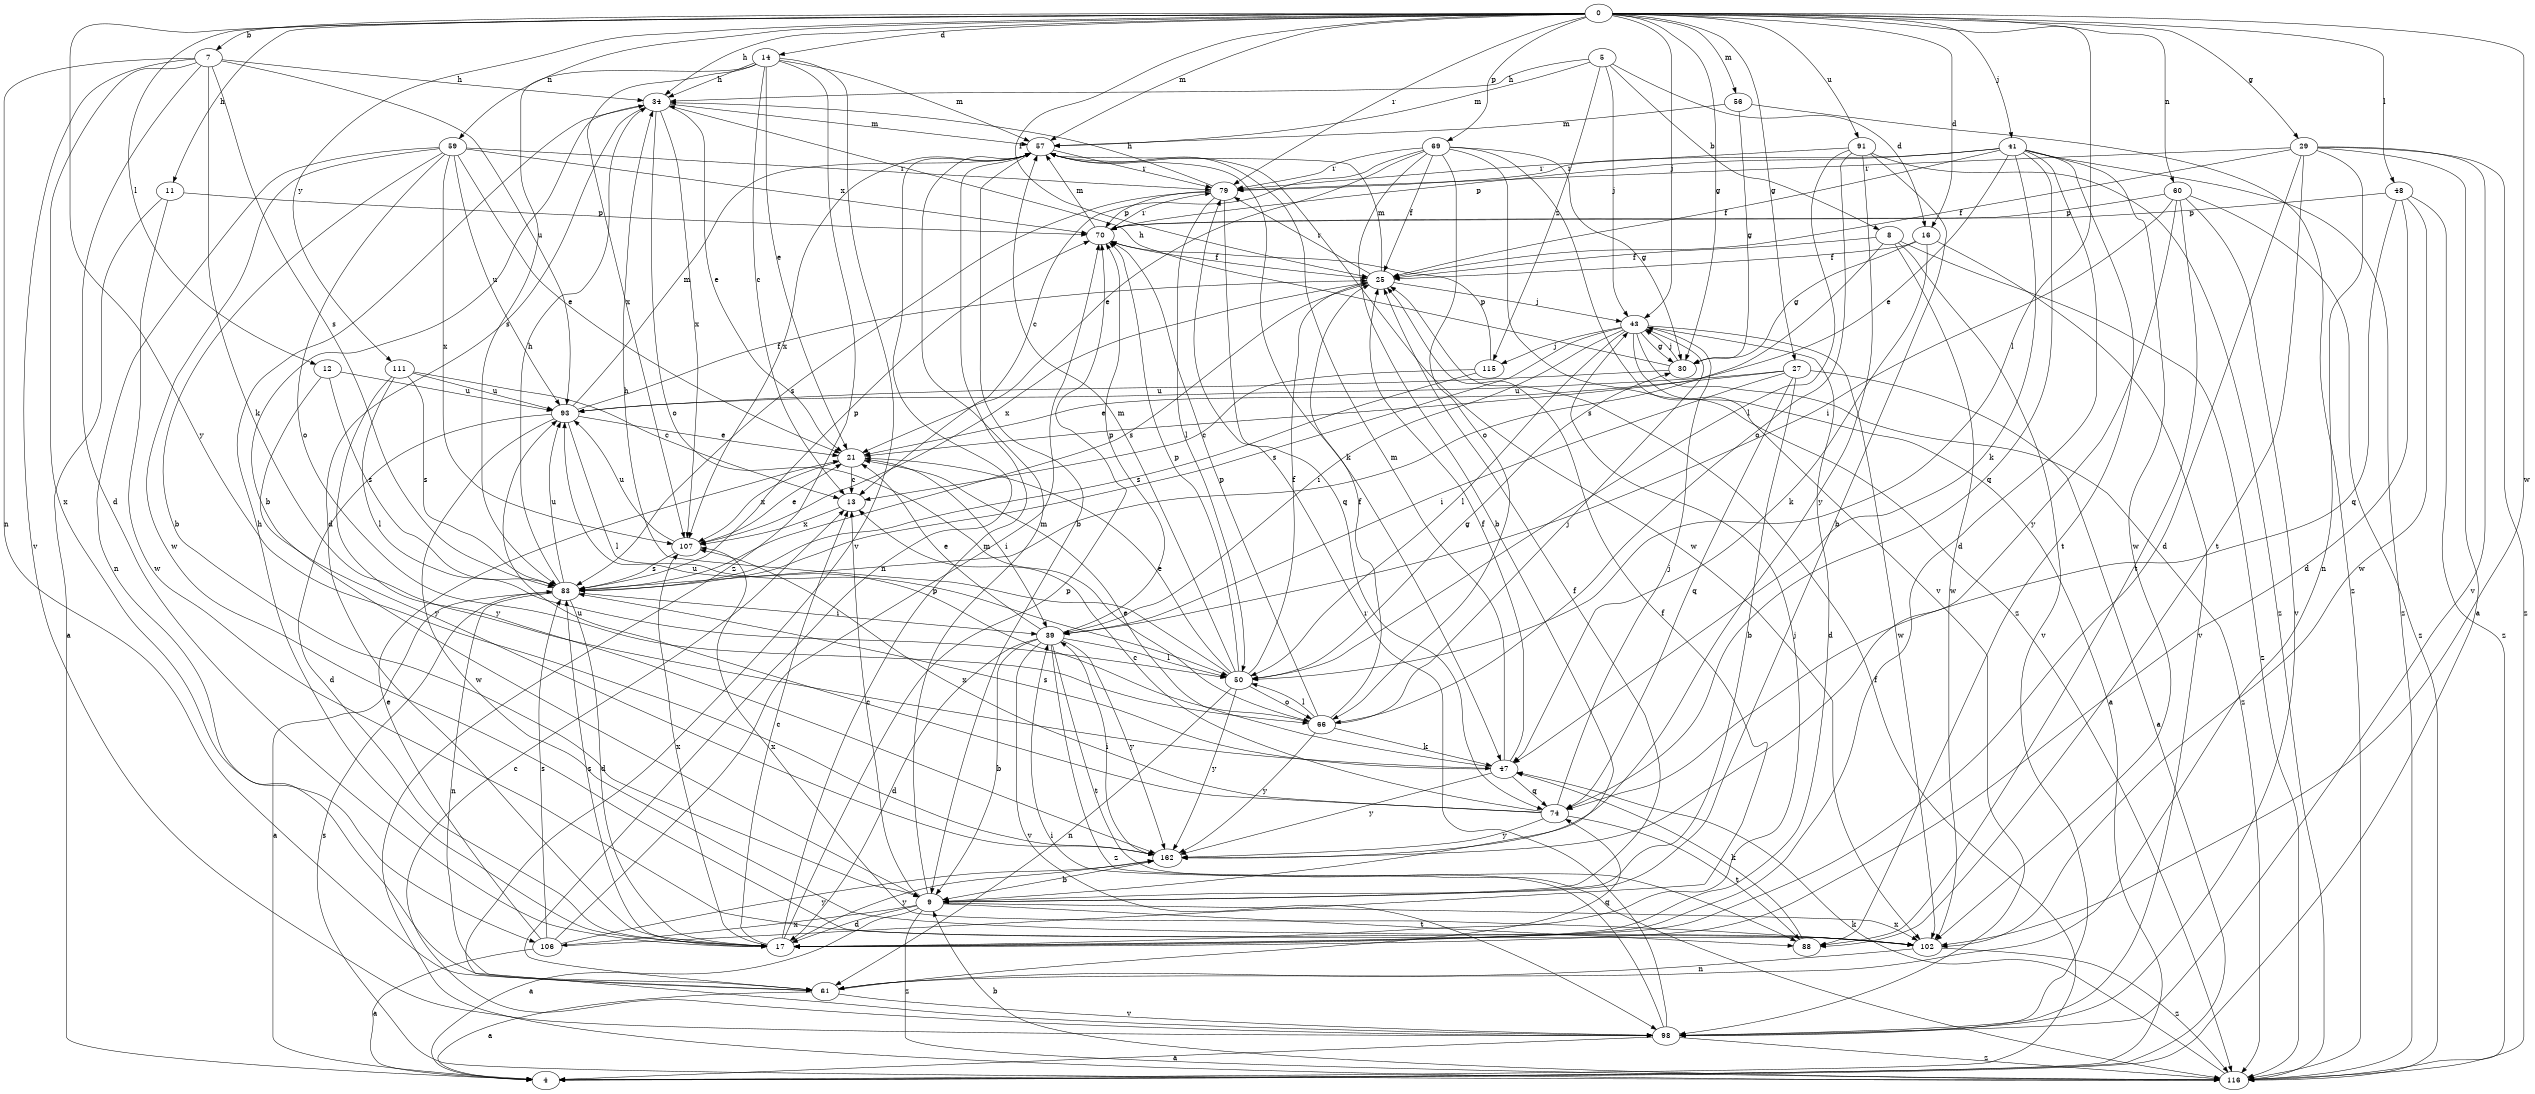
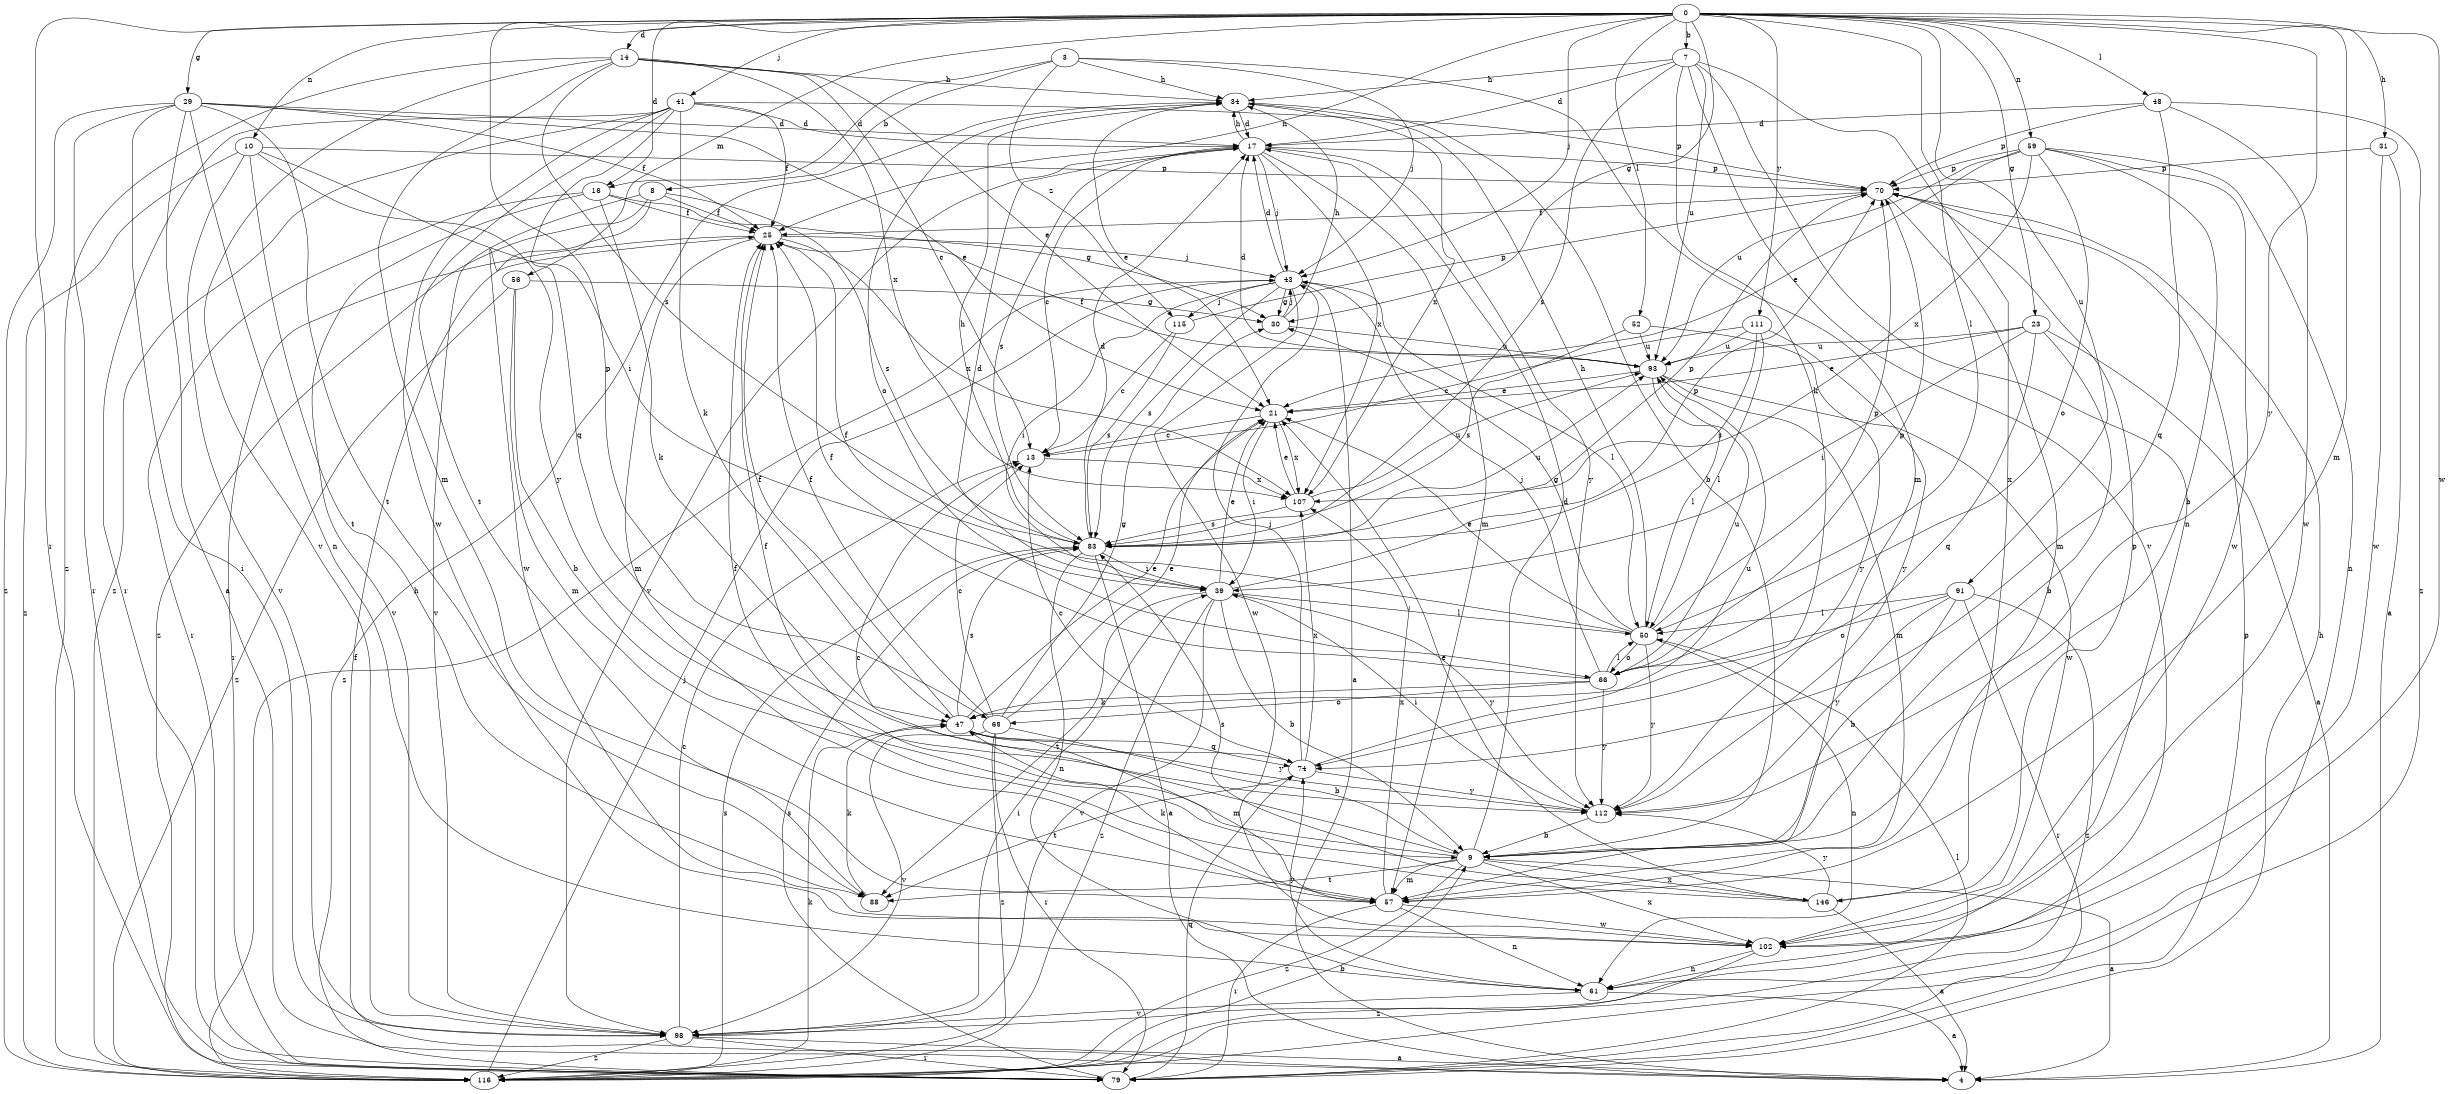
(958, 27) -> none
(1602, 58) -> (1065, 58)
(837, 123) -> none
(1021, 147) -> (1285, 124)
(836, 169) -> (215, 911)
(170, 191) -> (2384, 147)
(843, 191) -> (1954, 169)
(2178, 191) -> (249, 147)
(1144, 213) -> (2321, 636)
(328, 369) -> (1637, 325)
(1797, 369) -> (2036, 325)
(1512, 400) -> (762, 150)
(1109, 408) -> none
(1485, 442) -> (1317, 701)
(1035, 466) -> none
none -> (706, 471)
(1076, 480) -> (845, 734)
none -> (757, 538)
(2473, 591) -> (243, 569)
(1167, 858) -> (1601, 814)
(1607, 903) -> (1293, 880)
(1181, 921) -> none
(547, 947) -> (1823, 903)
